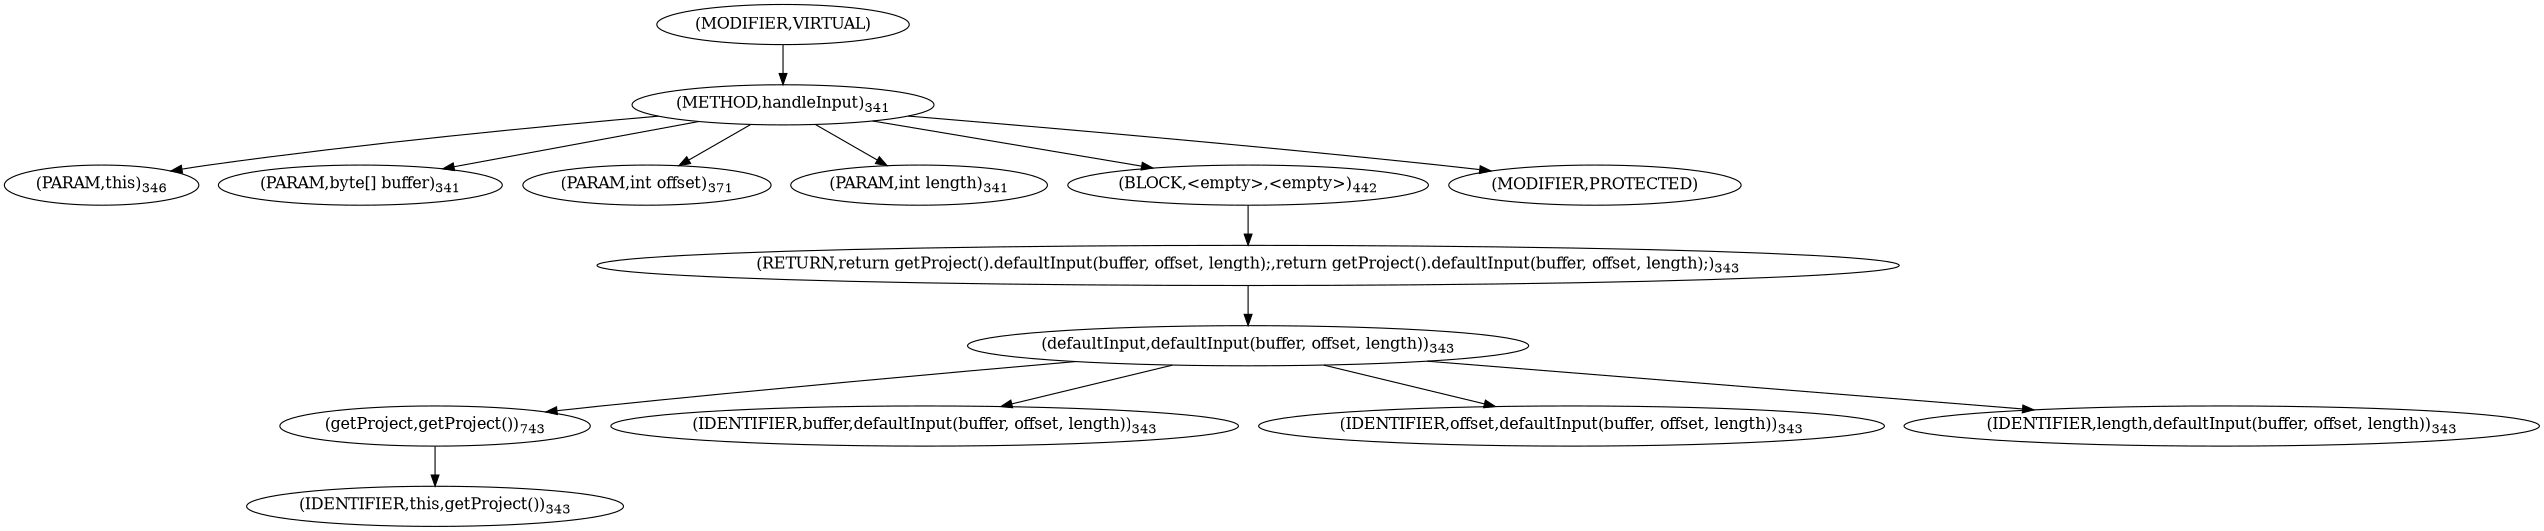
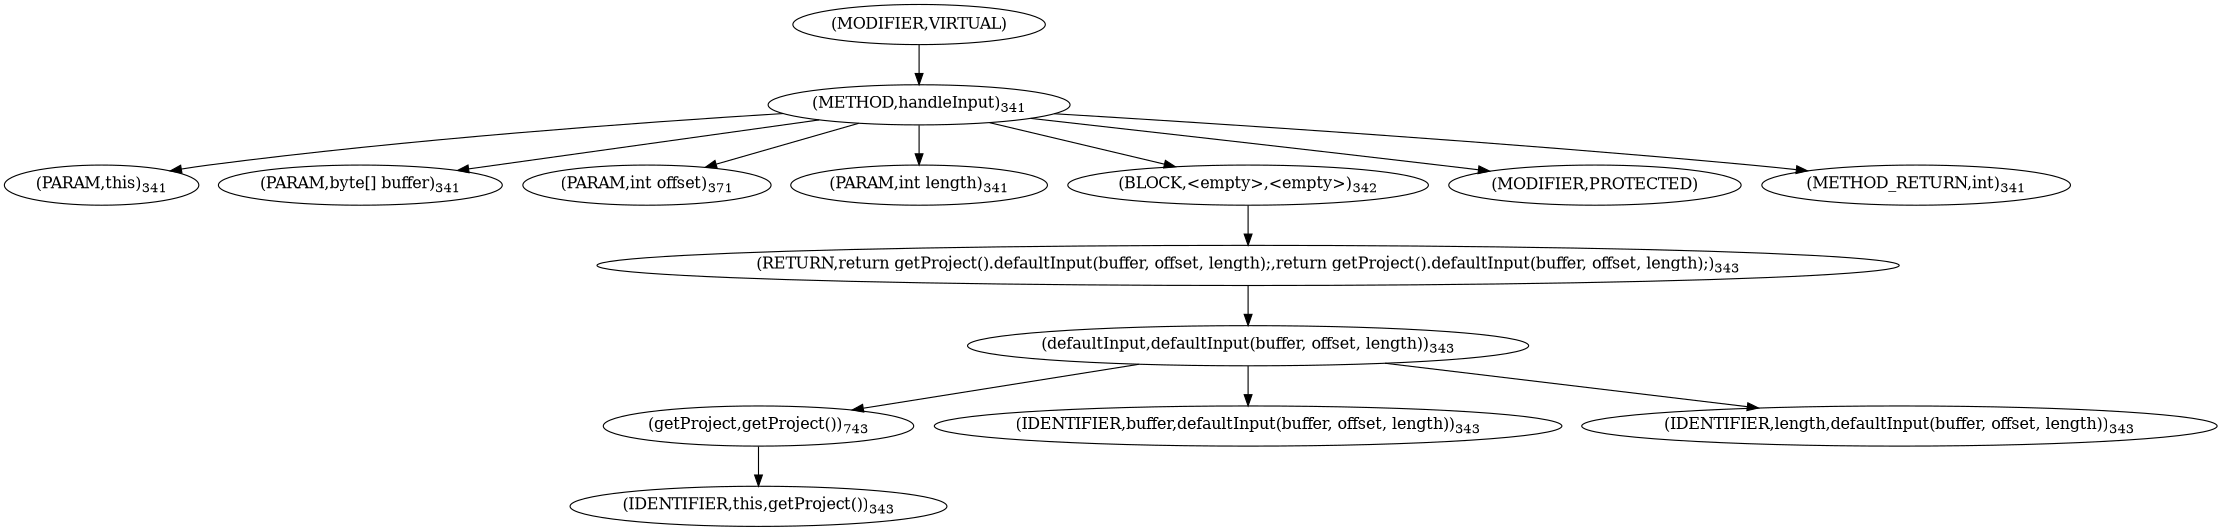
(155, 183) -> (155, 183)
(1365, 183) -> (1365, 183)
none -> (1916, 185)
(1572, 426) -> none
